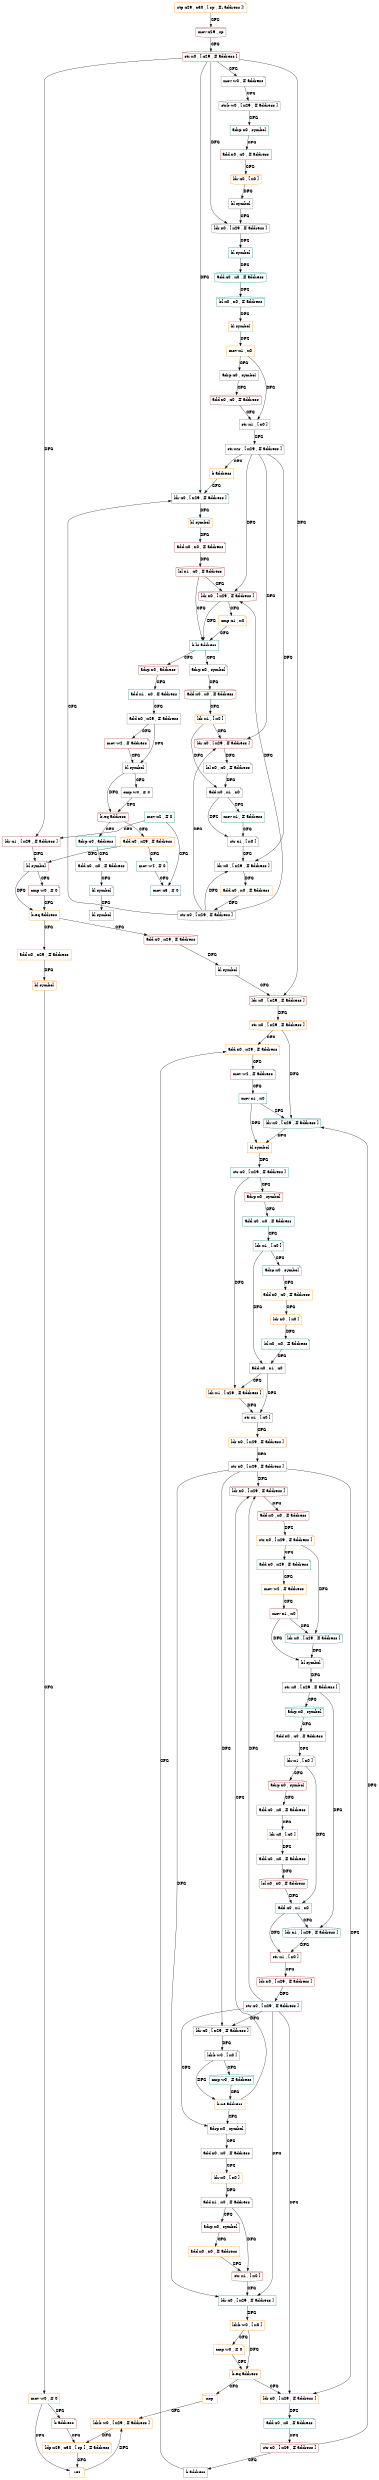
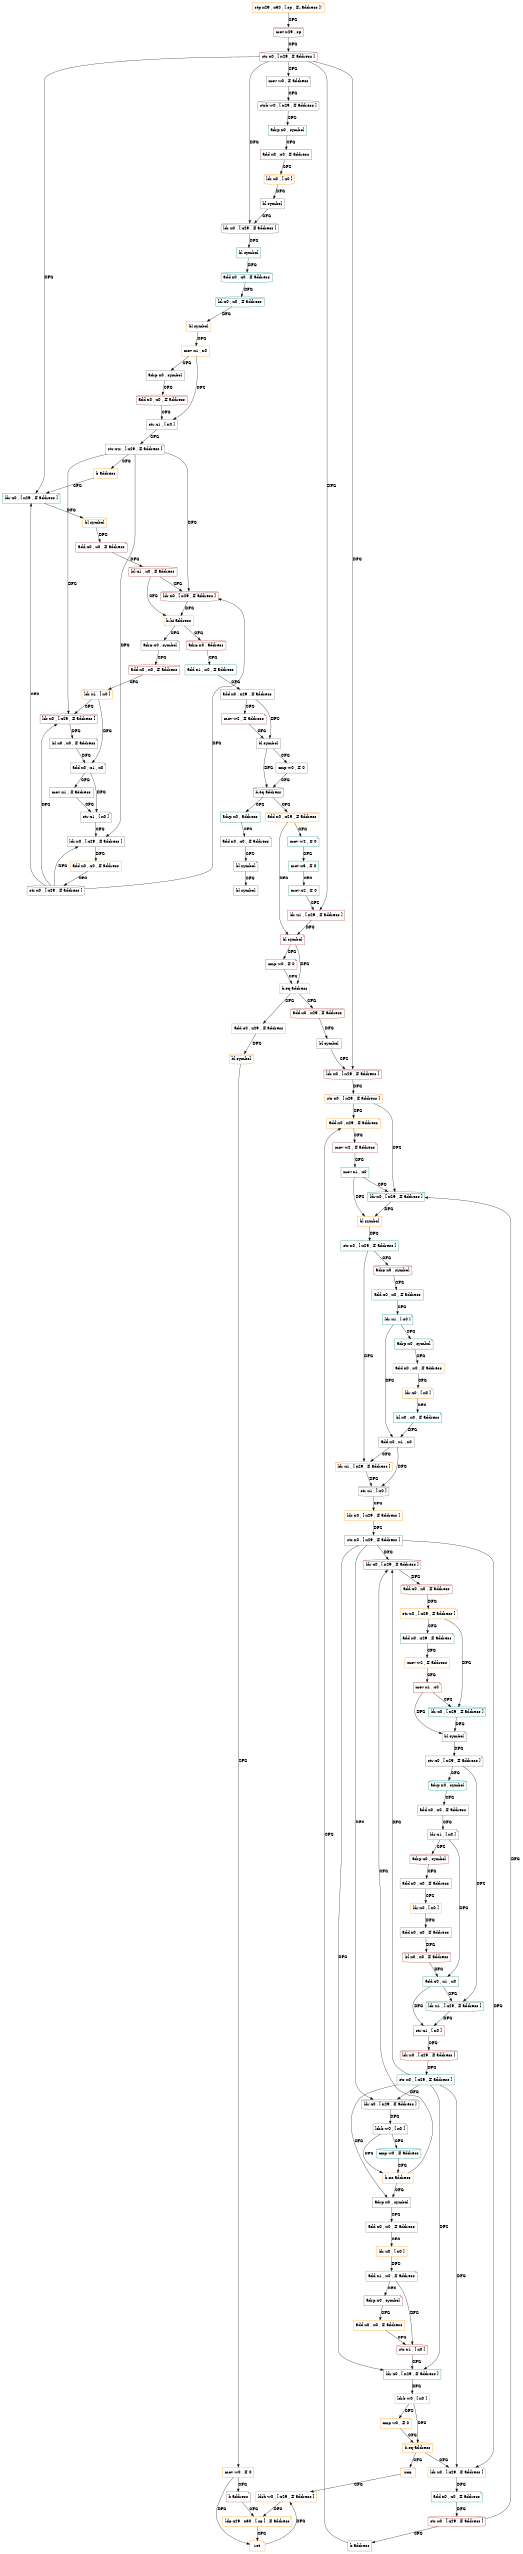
(233, 621) -> none
(204, 645) -> (179, 621)
(179, 851) -> (304, 877)
